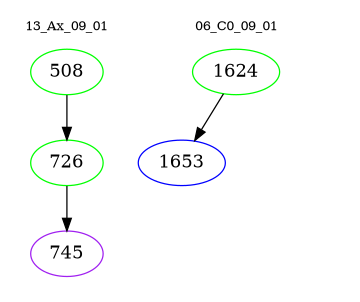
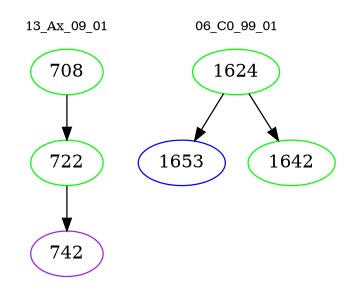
(237, 27) -> (237, 27)
(67, 72) -> (67, 72)
(67, 163) -> (67, 163)
none -> (292, 163)
(67, 254) -> (67, 254)
